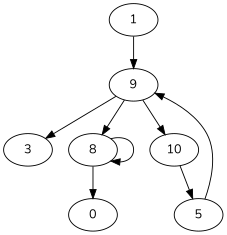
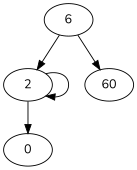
(134, 20) -> none
(134, 85) -> (69, 20)
(28, 150) -> none
(93, 150) -> (28, 85)
(174, 150) -> (109, 85)
(199, 215) -> none
